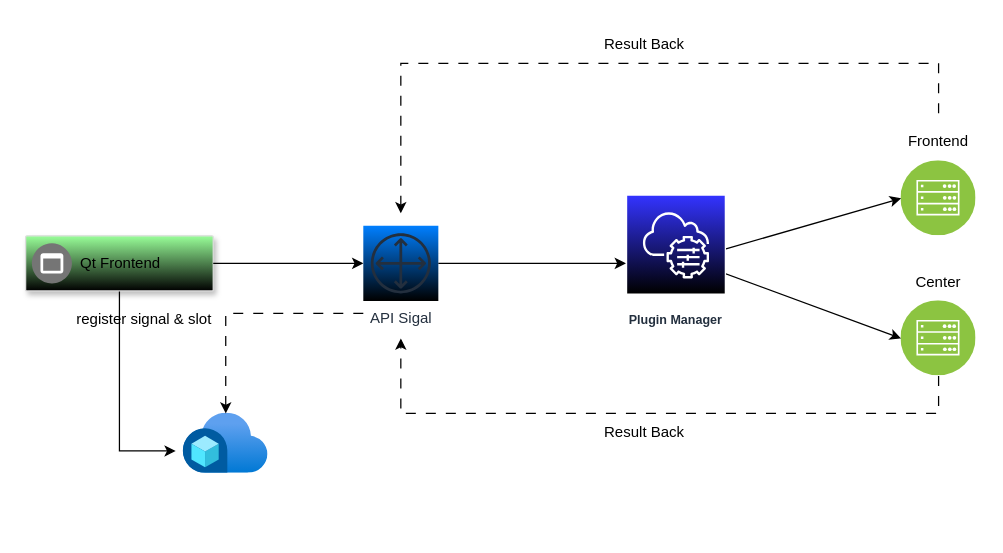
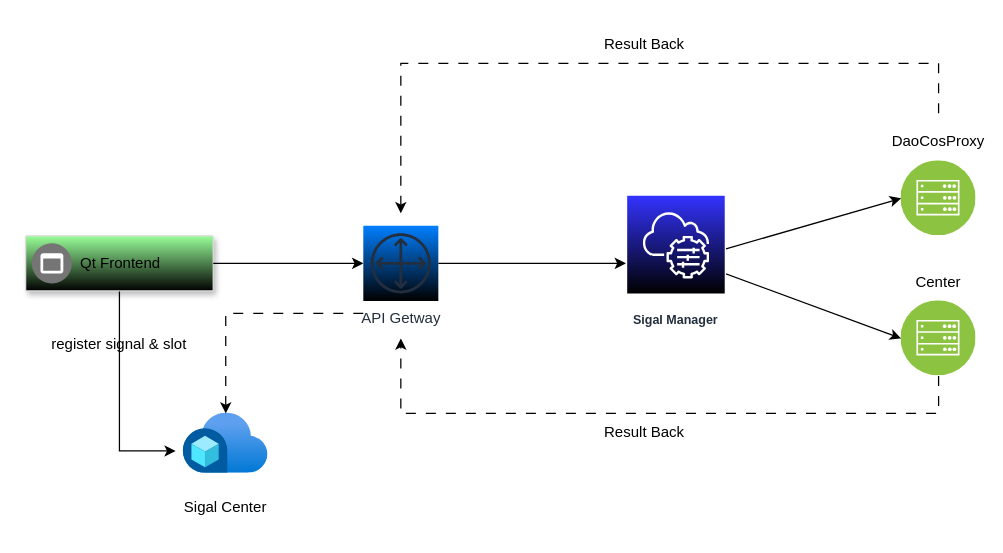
(938, 142) -> (938, 142)
(401, 318) -> (401, 318)
(144, 319) -> (119, 344)
(676, 319) -> (676, 319)
none -> (226, 507)
